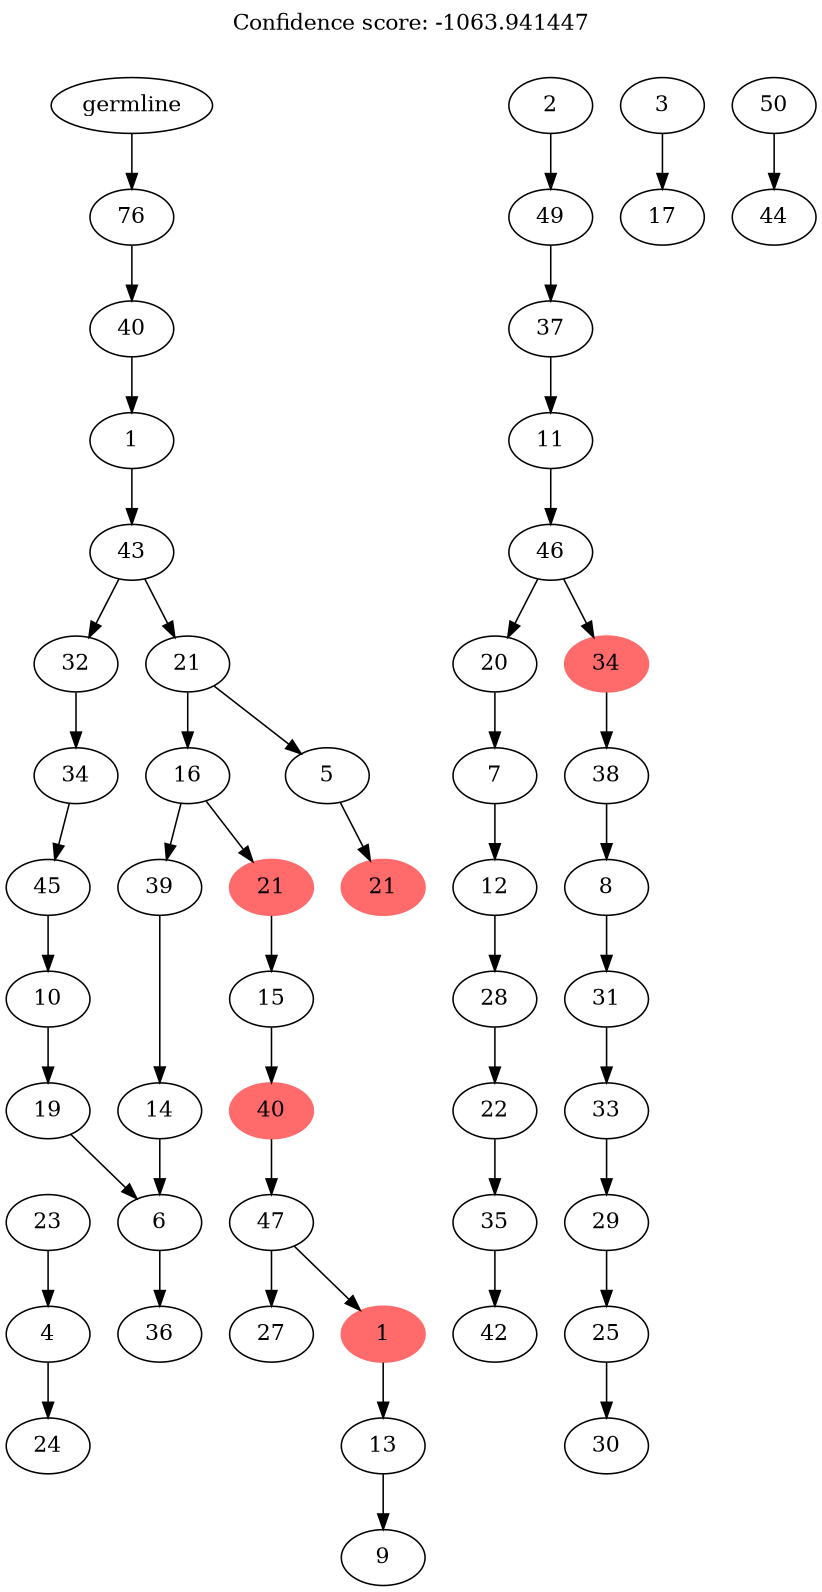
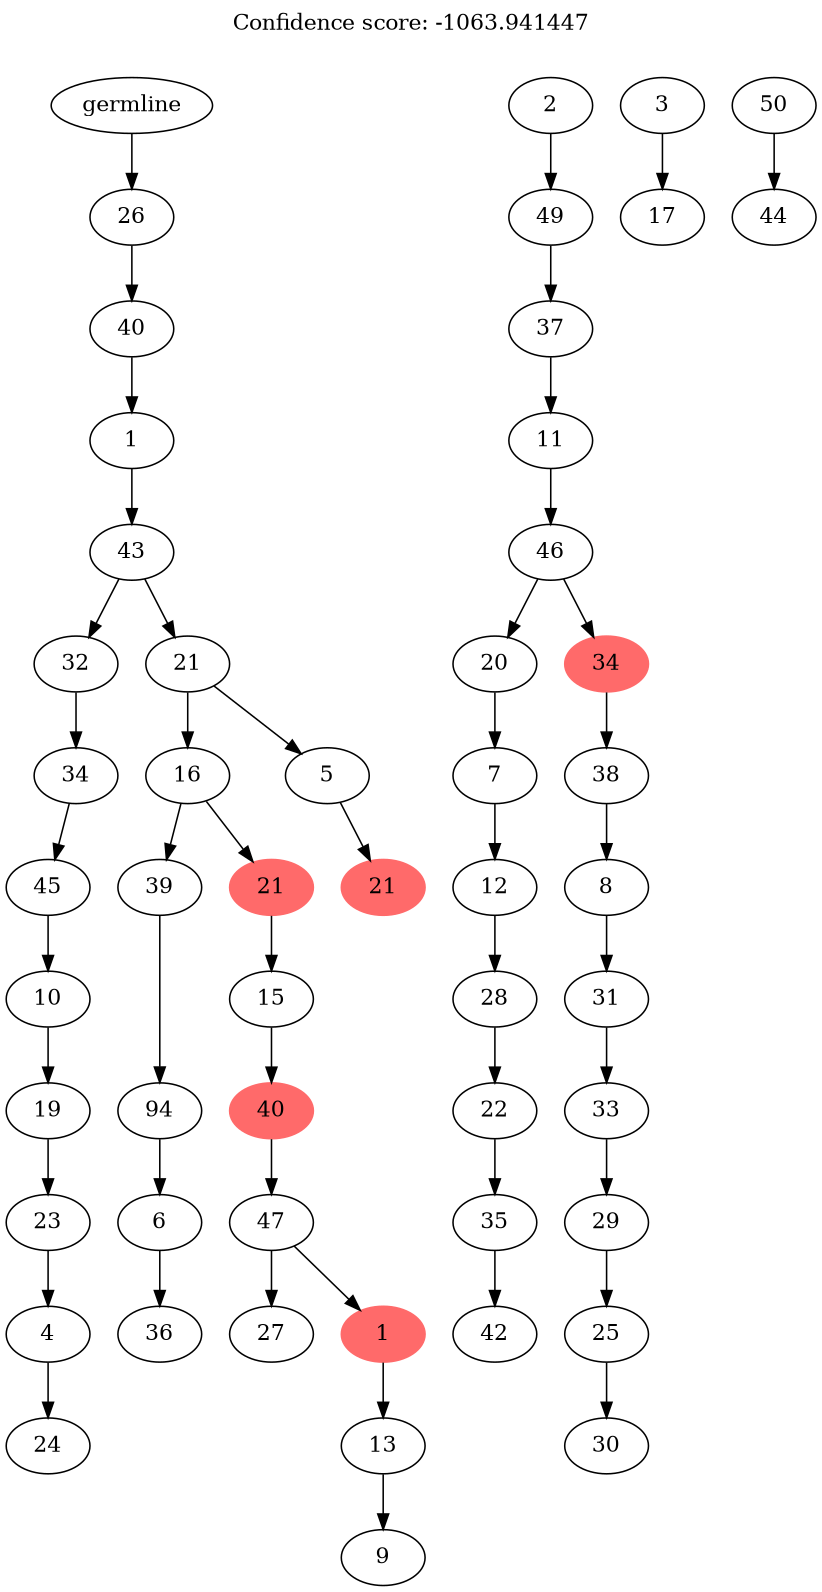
(132, 217) -> (132, 217)
(160, 1111) -> (160, 1111)
(98, 1161) -> (48, 1159)
